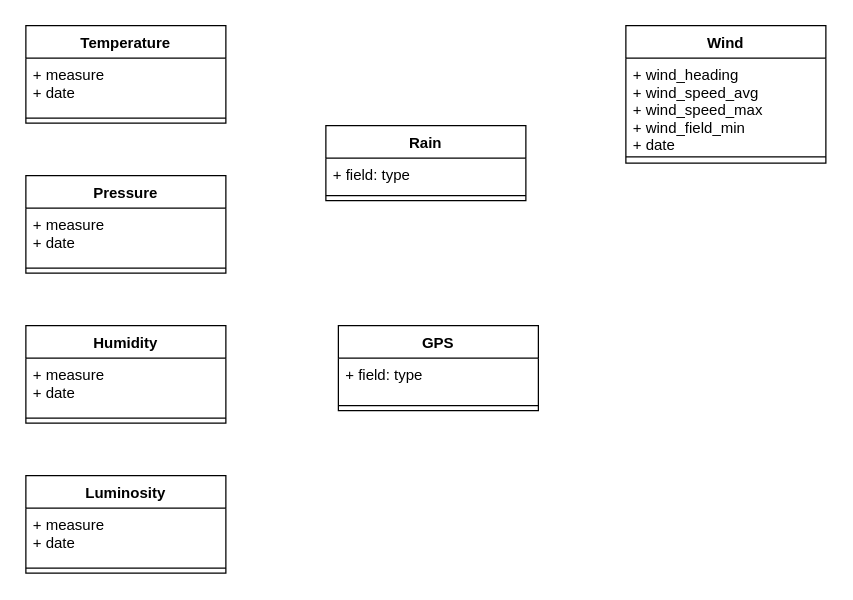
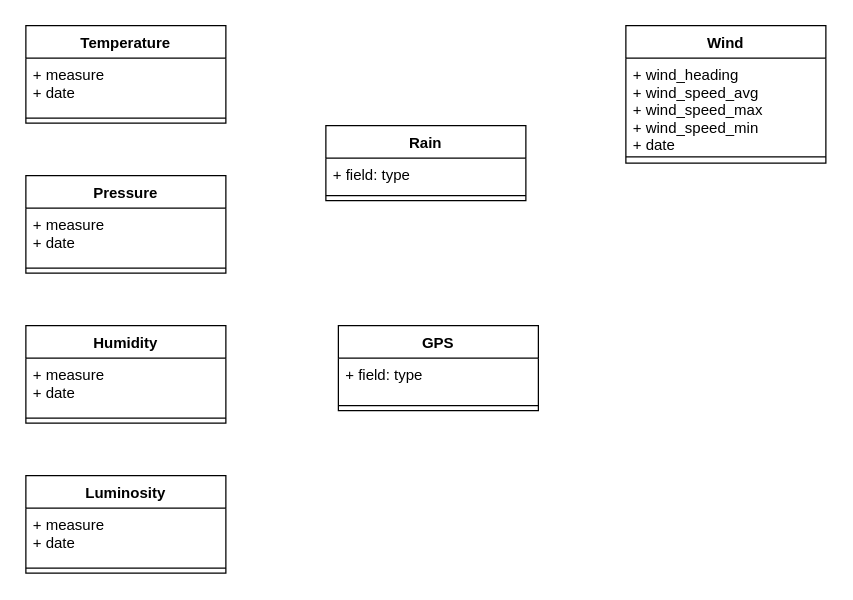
(687, 75) -> (687, 75)
